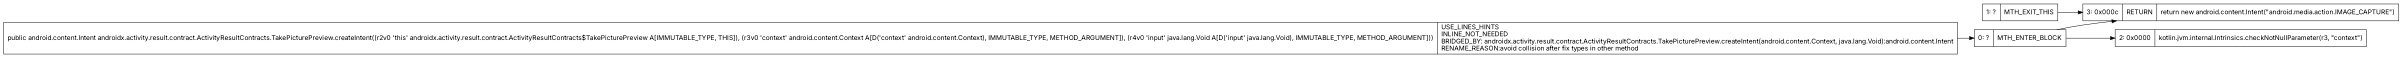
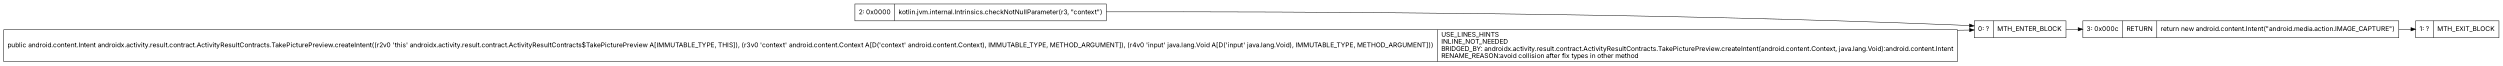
(2029, 12) -> (2466, 29)
(2068, 12) -> (2405, 29)
(2088, 38) -> (1538, 14)
